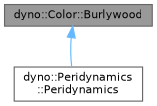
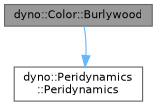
(71, 52) -> (86, 41)
